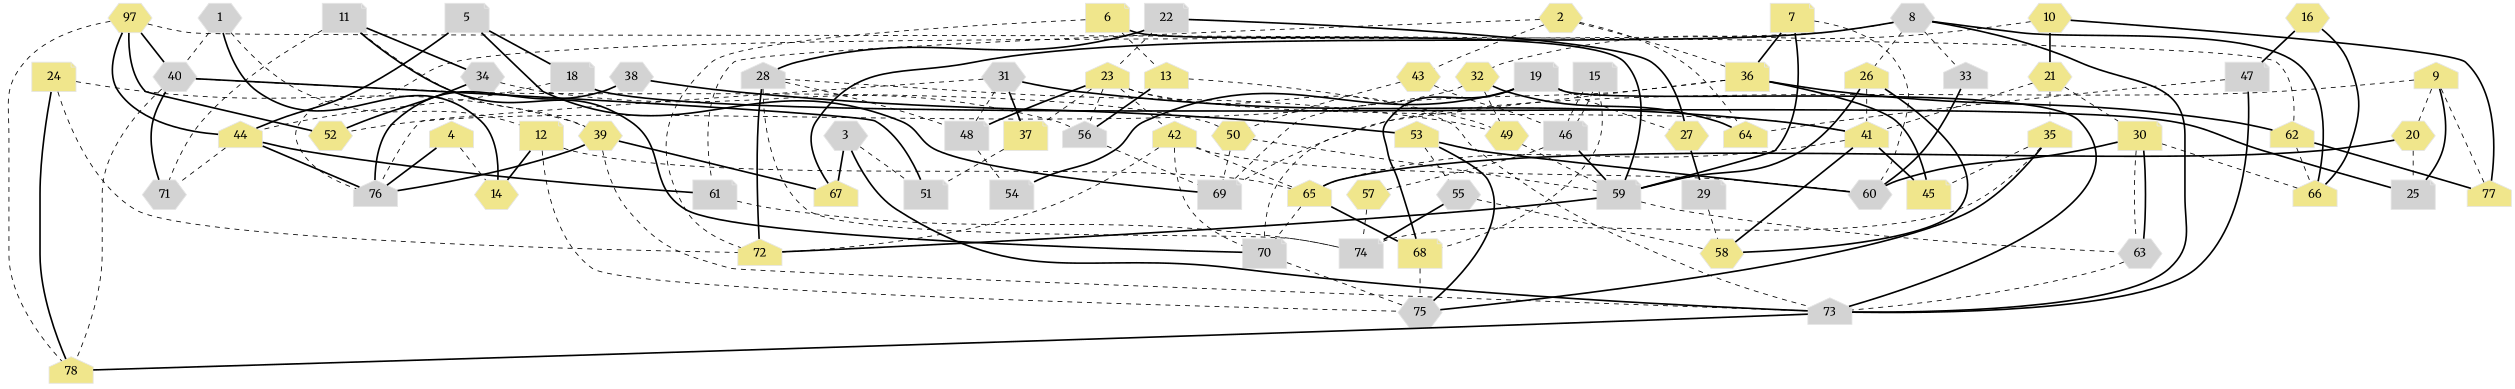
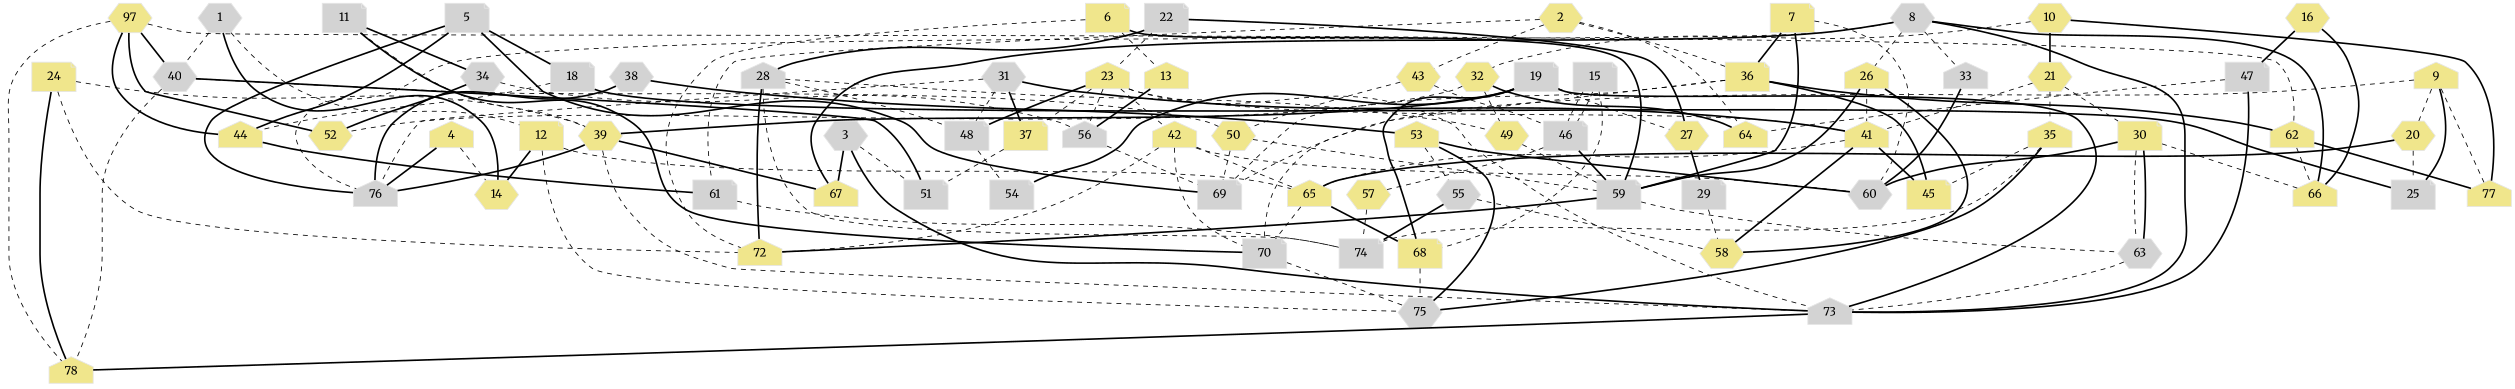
(1318, 92) -> none
none -> (1068, 118)
(304, 164) -> (240, 103)
(164, 195) -> none
